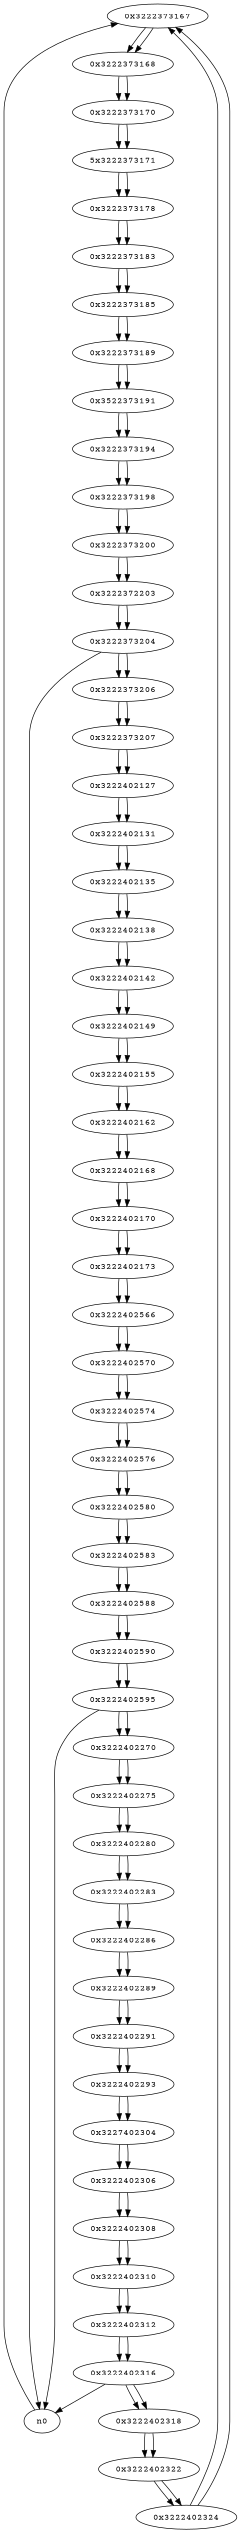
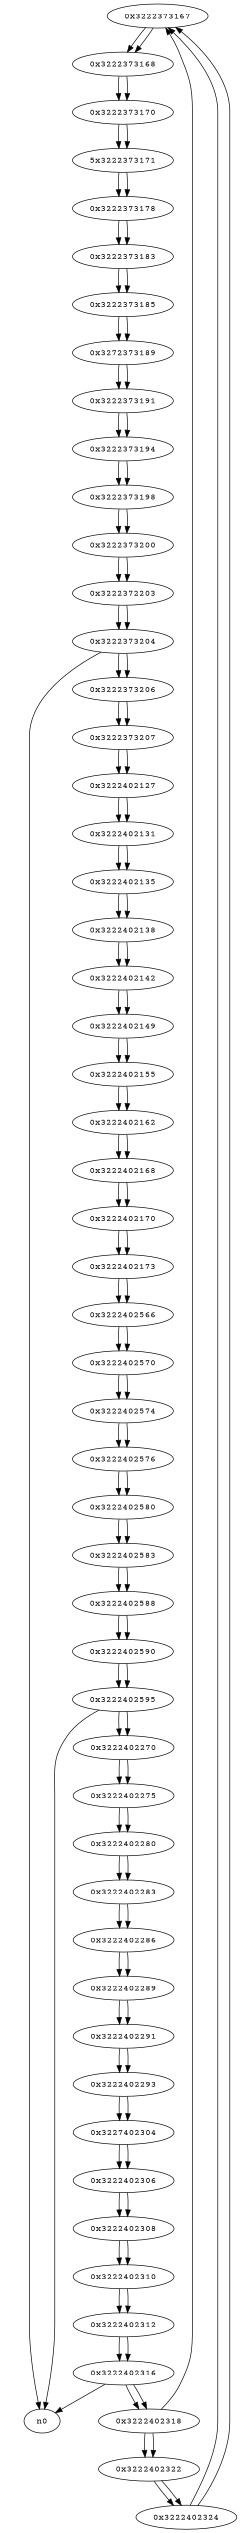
(123, 353) -> (123, 353)
(123, 401) -> (123, 401)
(4, 1190) -> (192, 1224)
